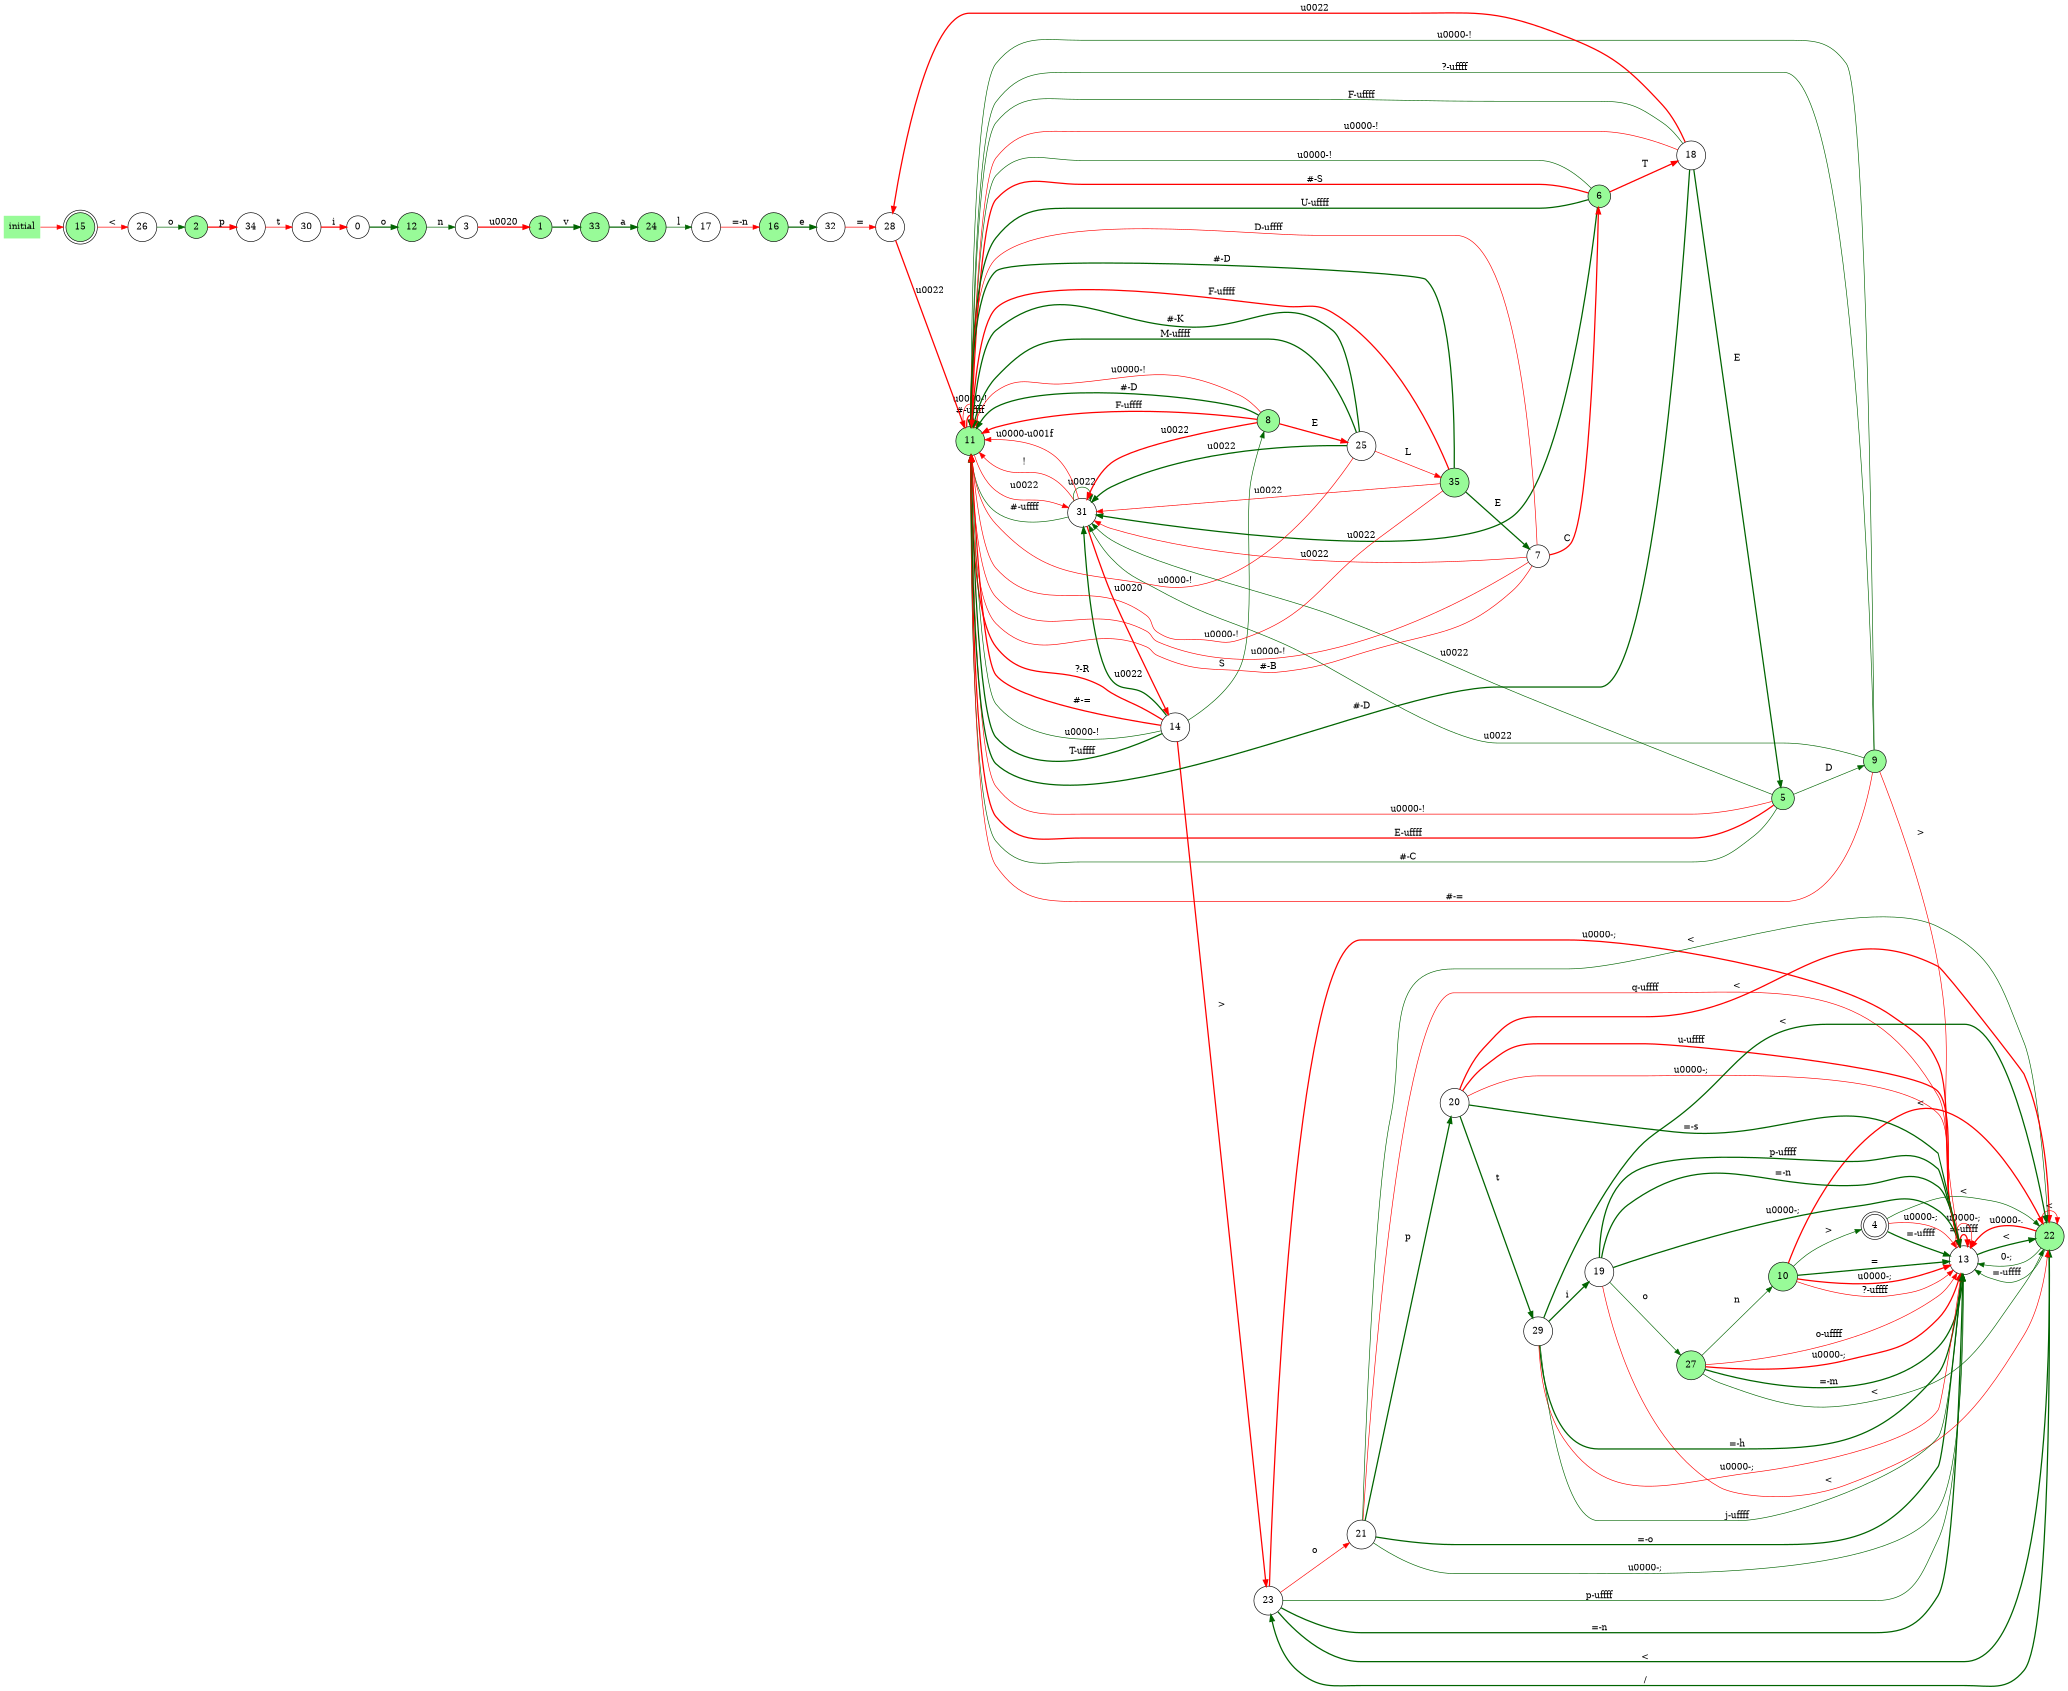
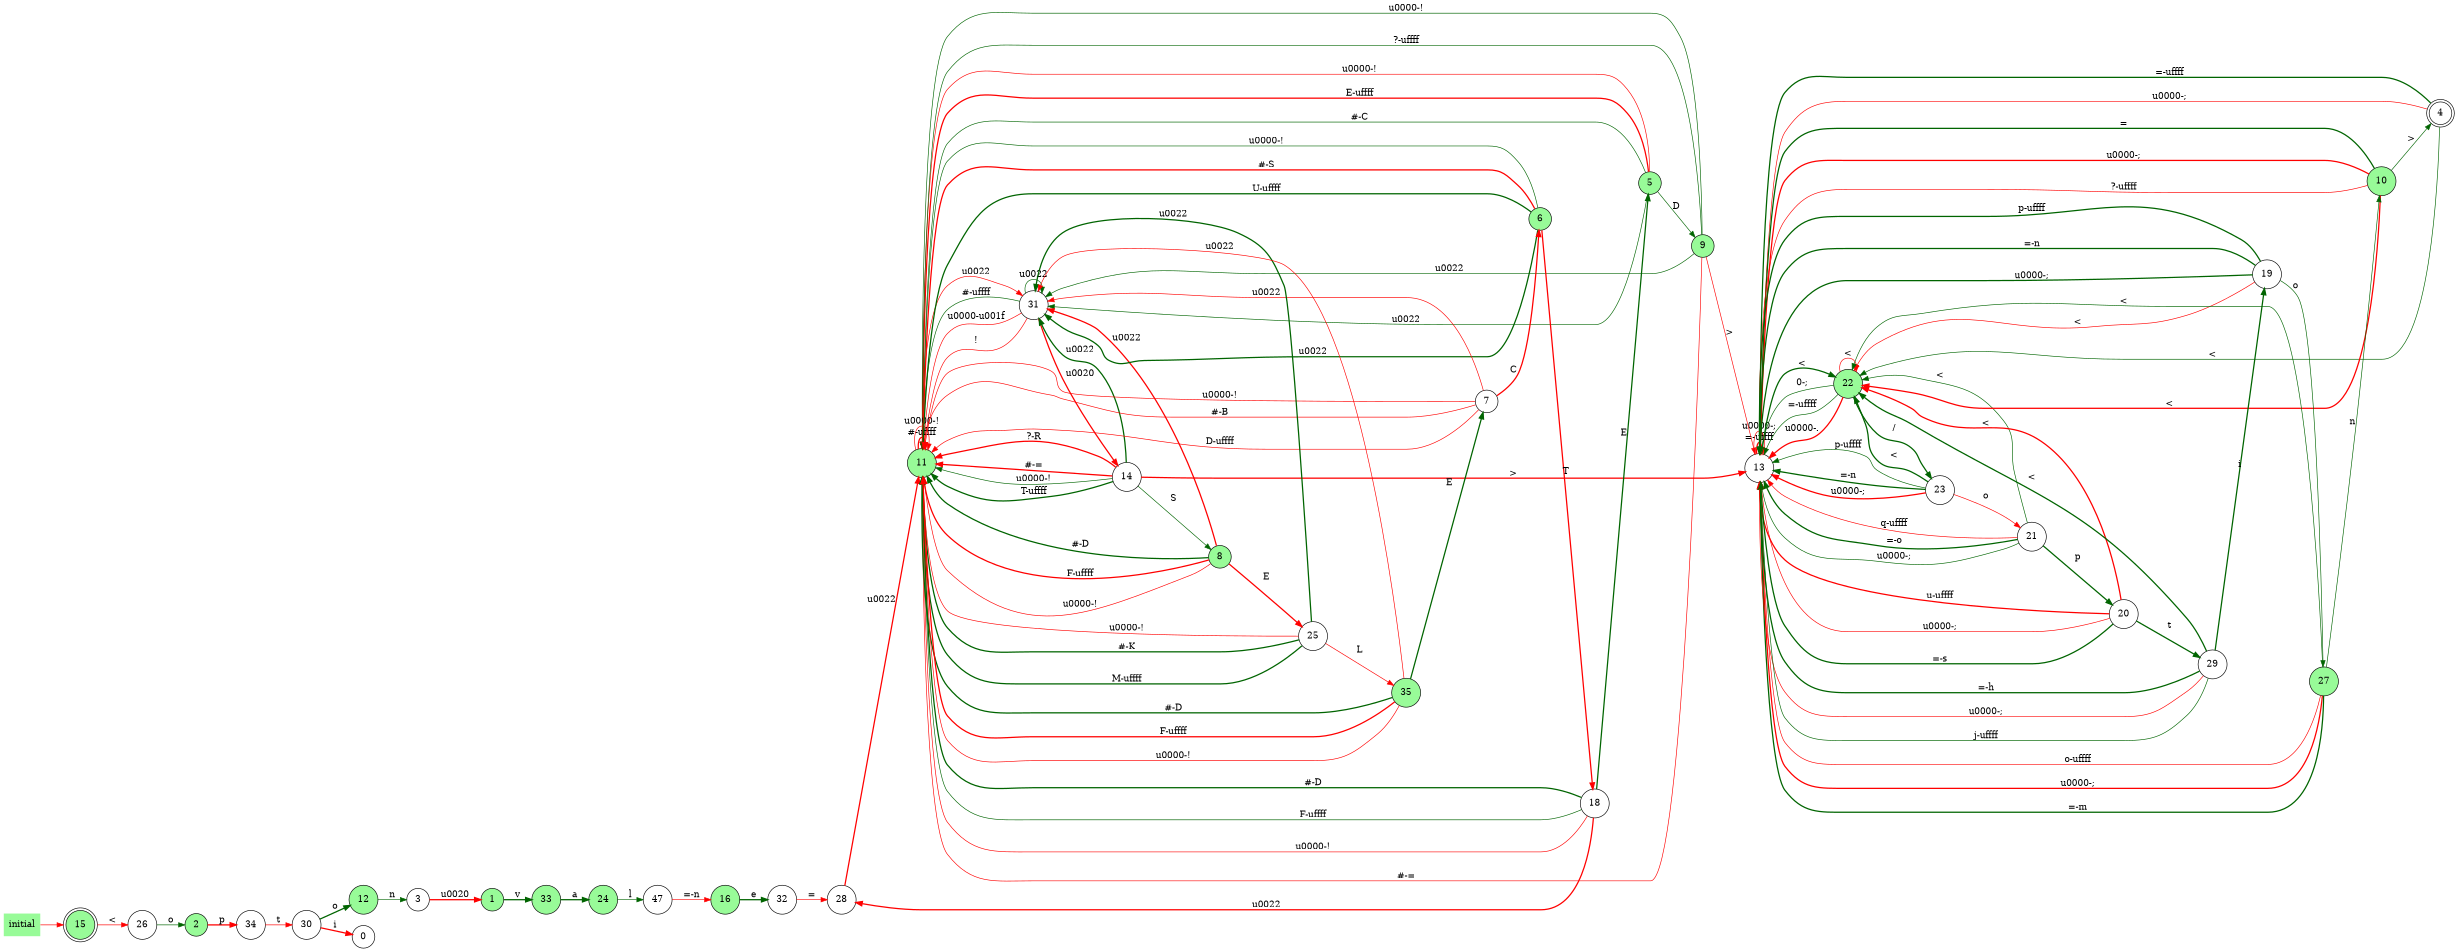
(380, 227) -> (332, 914)
(706, 227) -> (658, 900)
(1221, 1161) -> (1440, 478)
